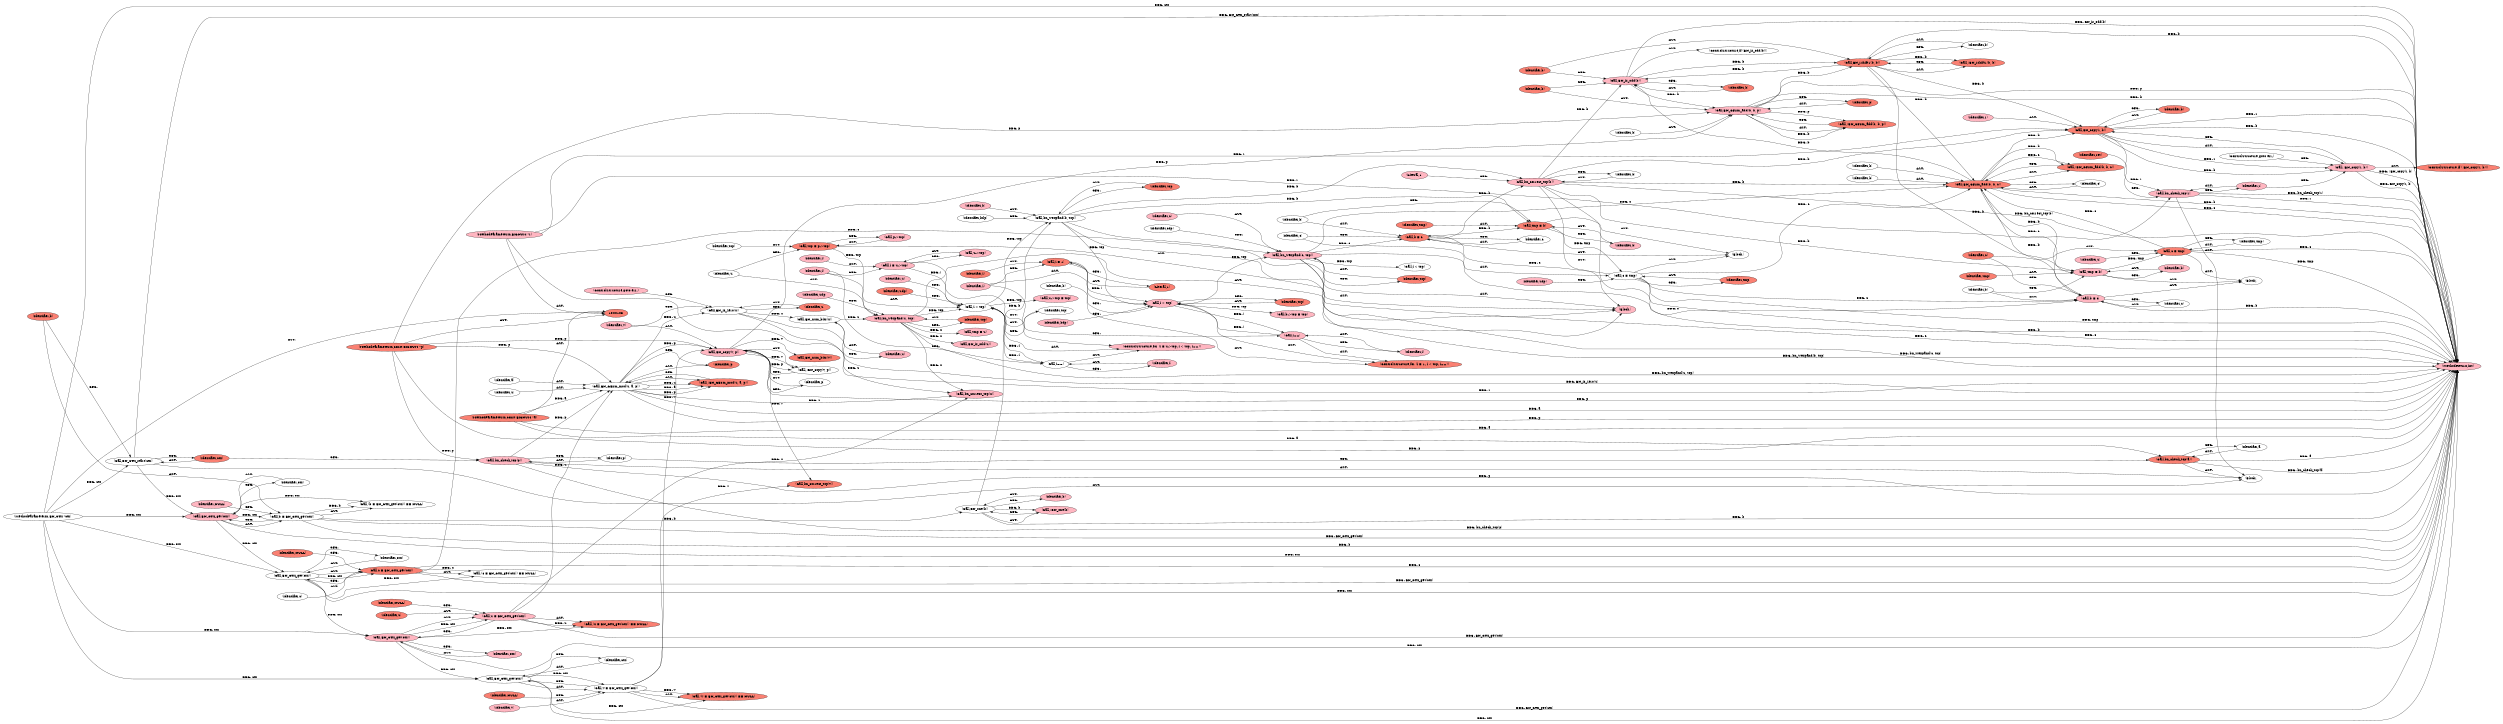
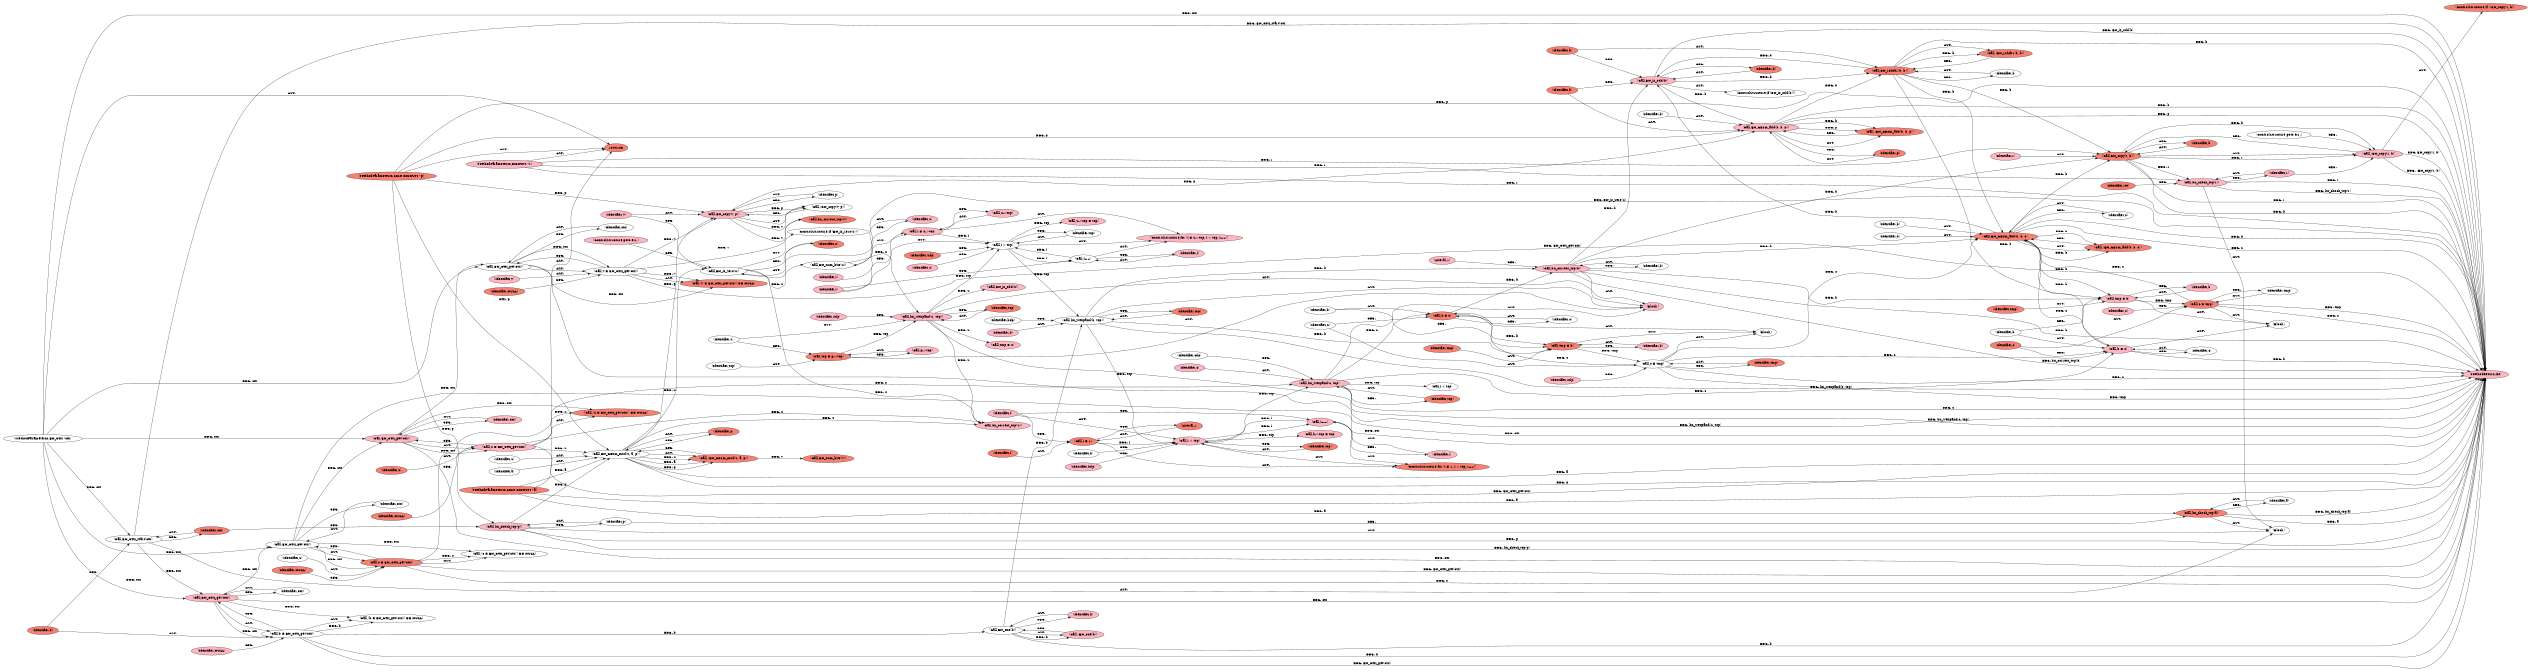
(1616, 205) -> none
none -> (828, 232)
(765, 340) -> (779, 459)
(504, 345) -> (504, 299)
(1583, 401) -> none
